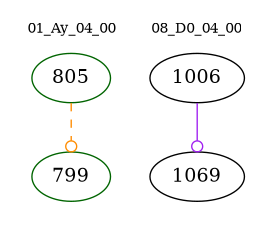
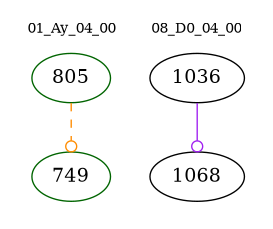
(197, 78) -> (197, 78)
(71, 177) -> (71, 177)
(197, 177) -> (197, 177)
